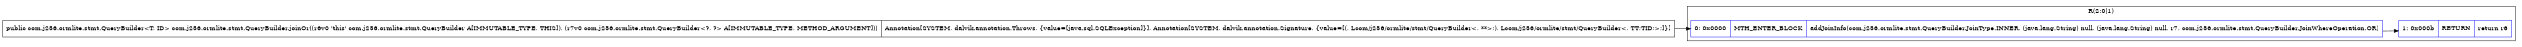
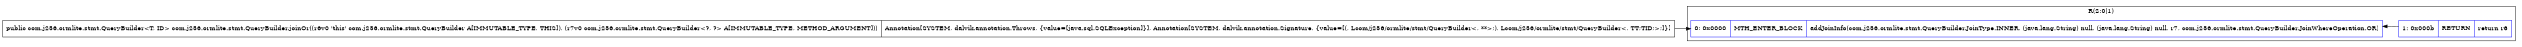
(2388, 31) -> (2393, 26)
